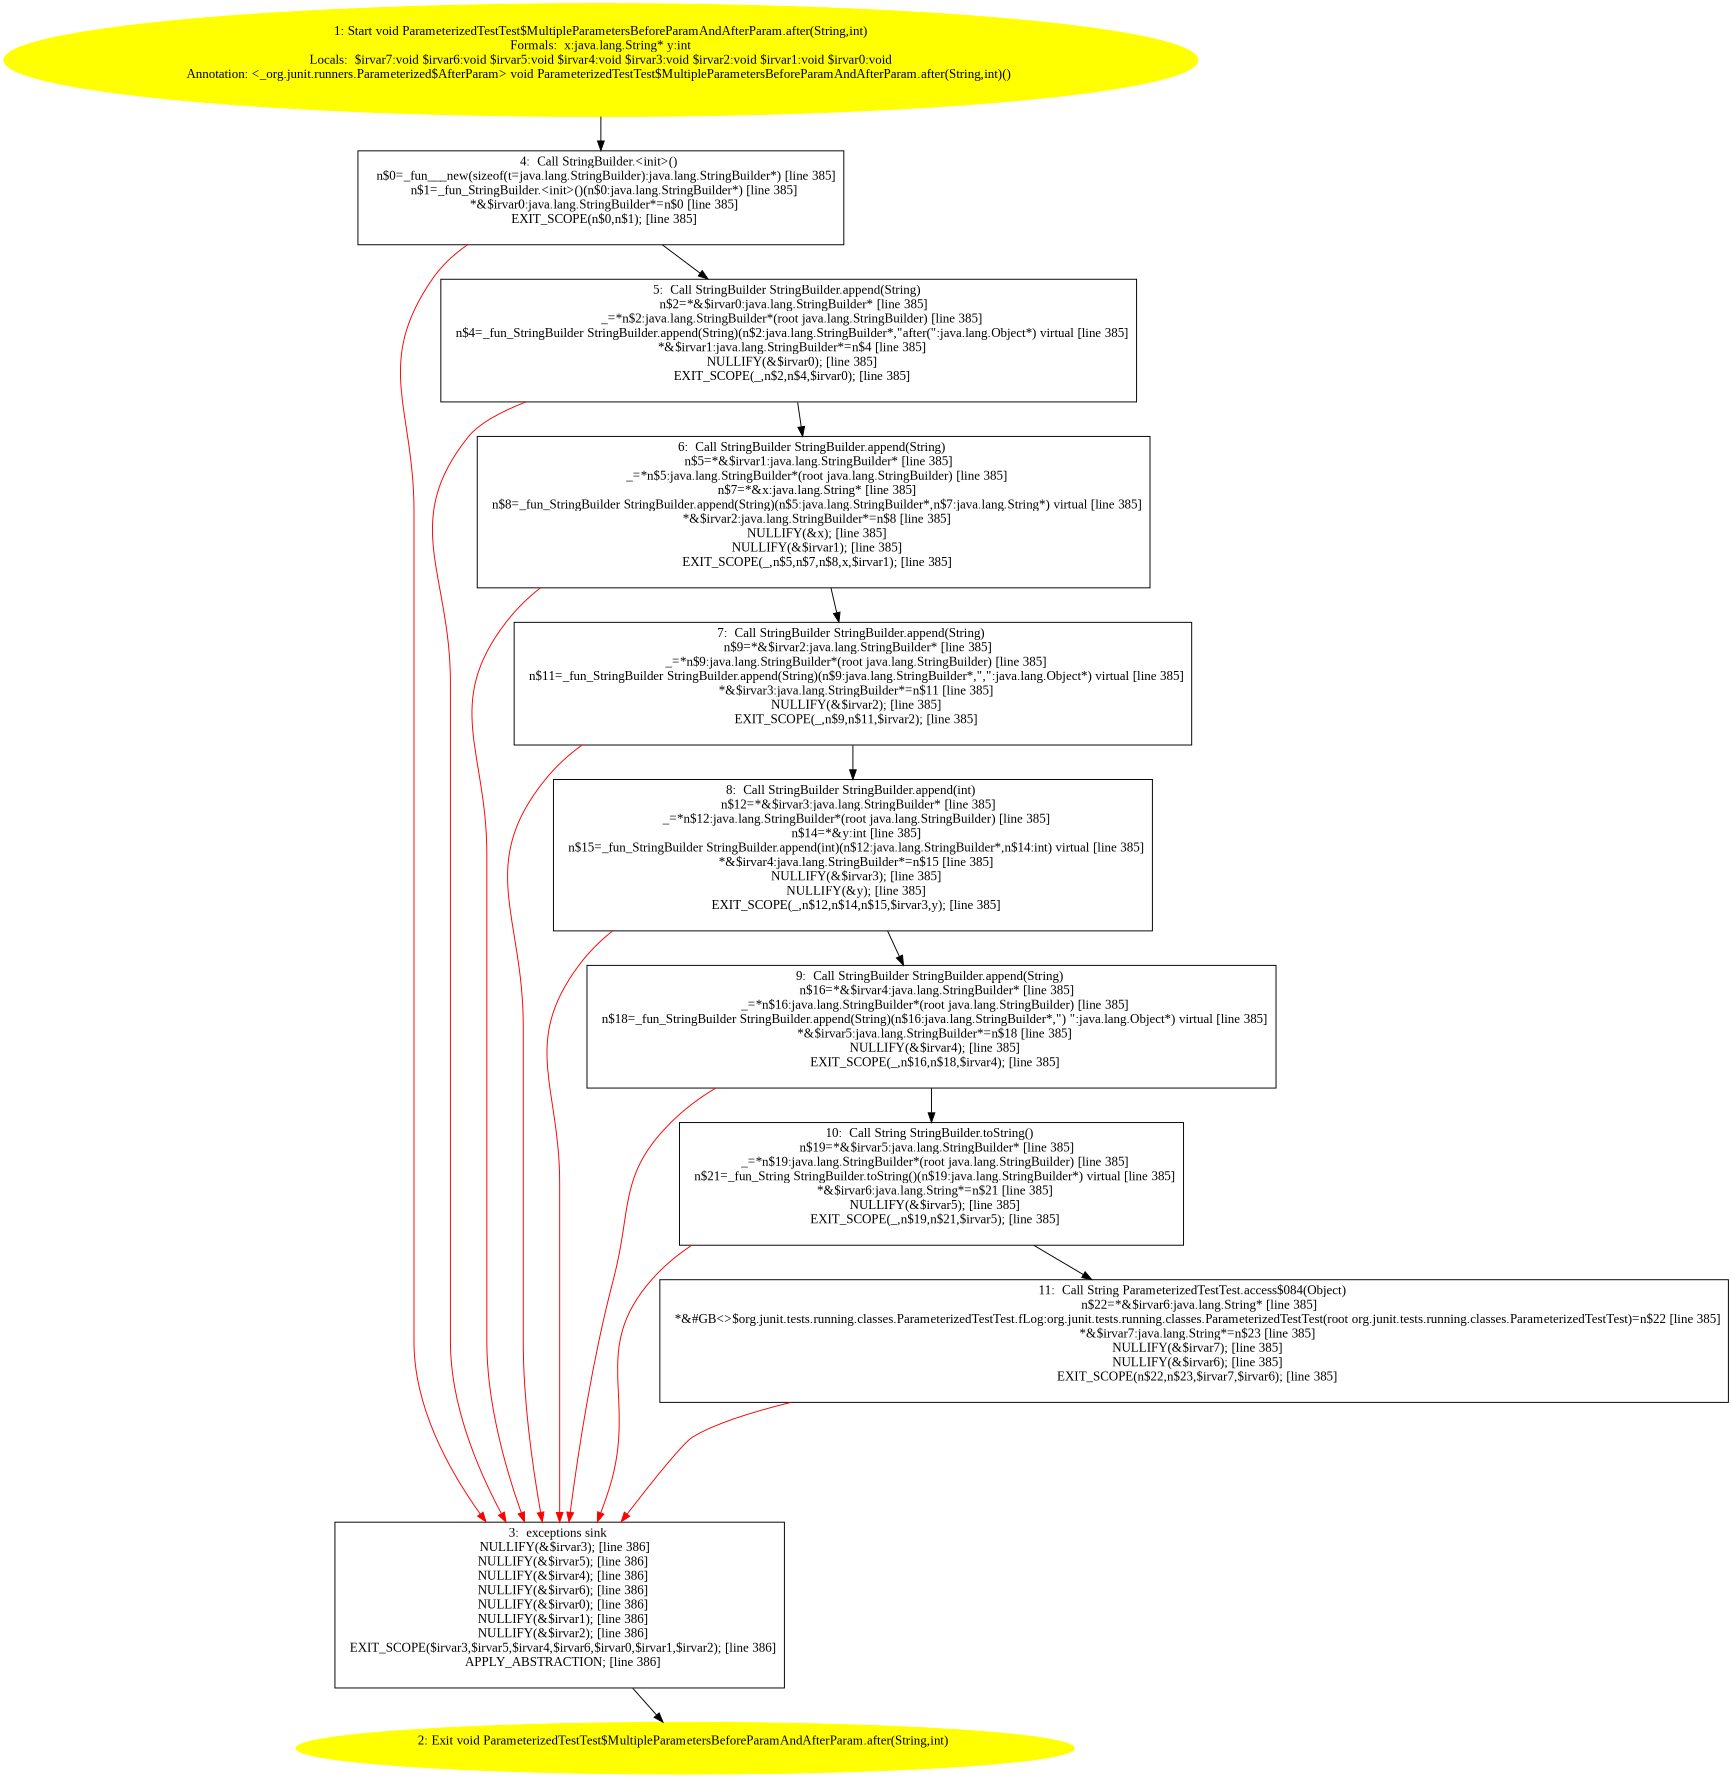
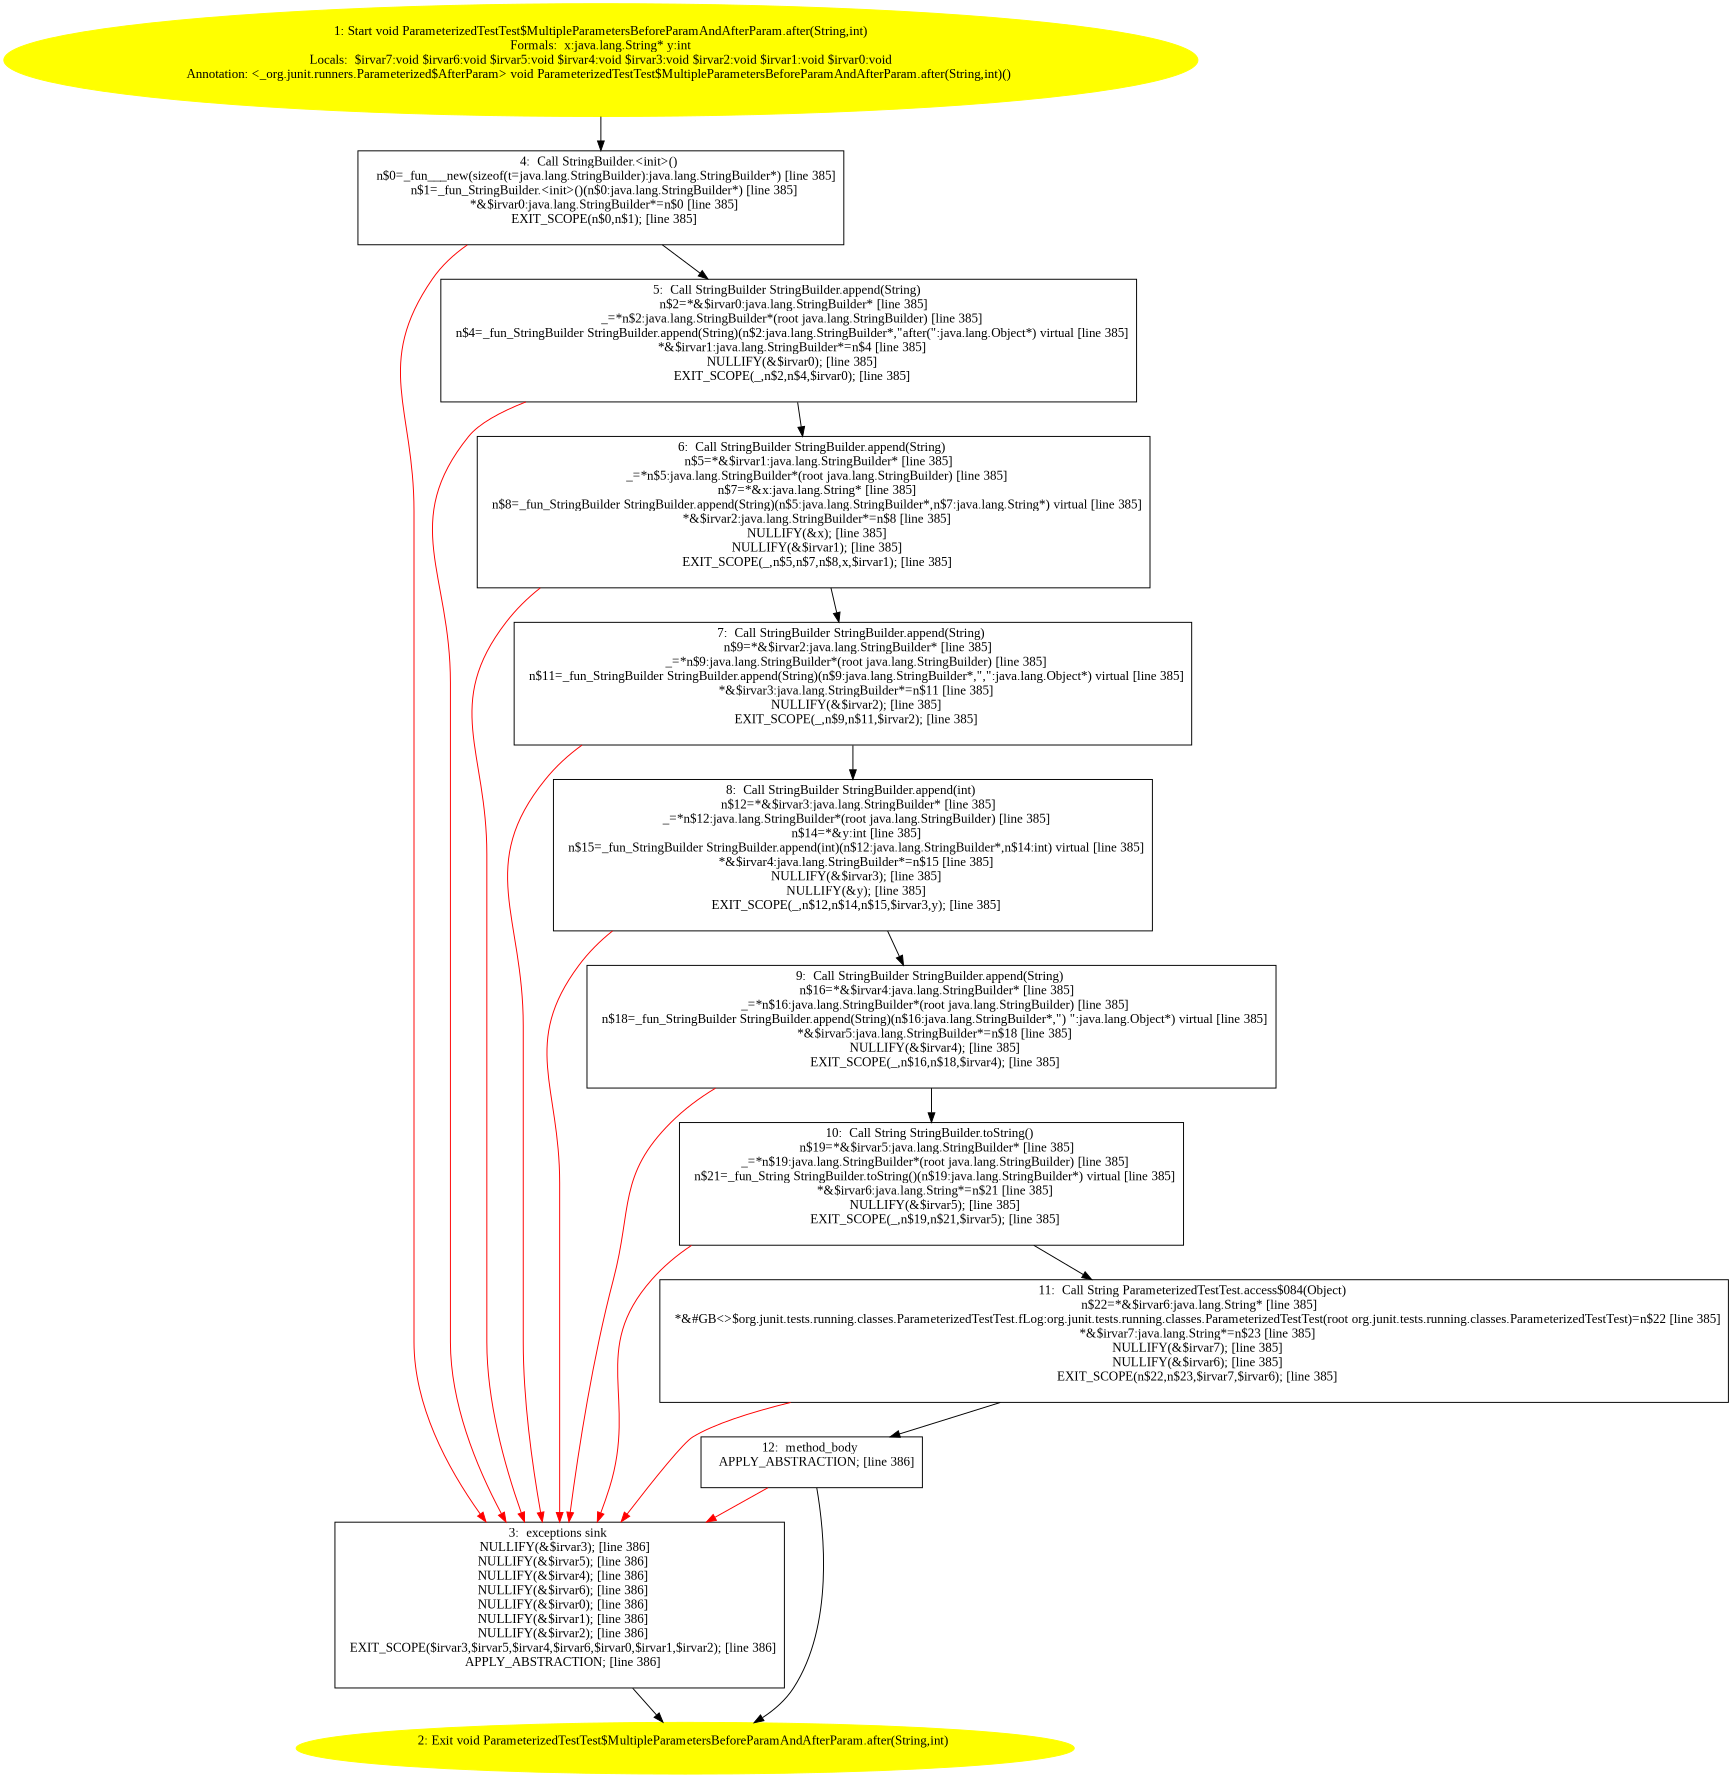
none -> (812, 1462)
